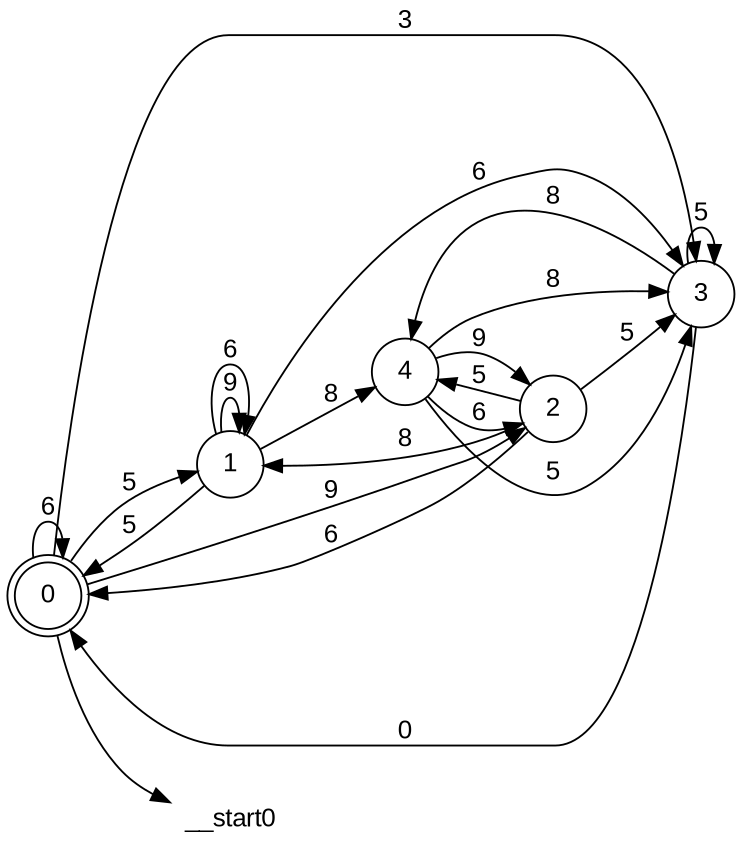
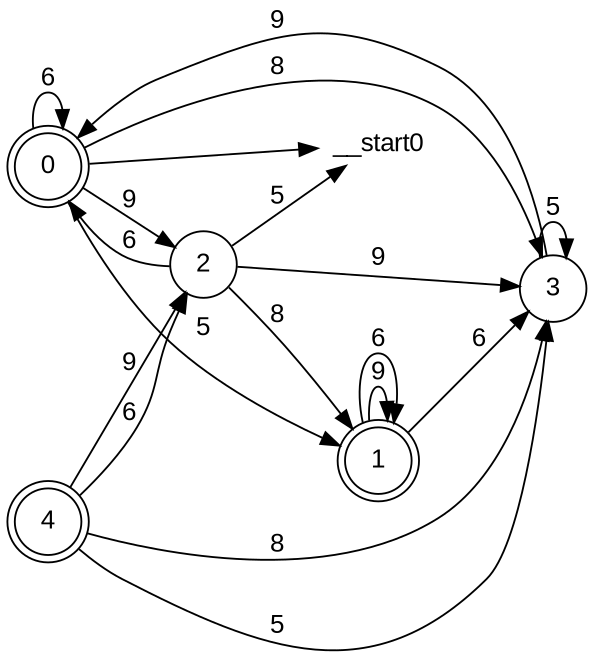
(405, 21) -> (278, 68)
(523, 211) -> none
(627, 334) -> (378, 258)
(405, 372) -> (48, 522)
(488, 393) -> (281, 211)
(309, 423) -> none
(230, 464) -> (378, 461)
(154, 528) -> none
(405, 732) -> (278, 21)
